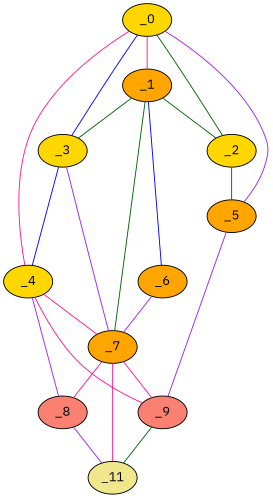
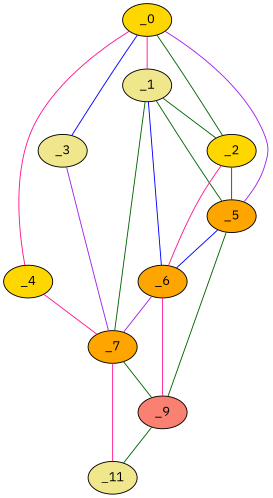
(147, 85) -> (147, 85)
(105, 118) -> (188, 151)
(63, 151) -> (63, 151)
none -> (192, 214)
(45, 216) -> none
none -> (197, 249)
(197, 314) -> (197, 314)
(78, 361) -> (163, 347)
(138, 380) -> (138, 380)
(63, 412) -> none
